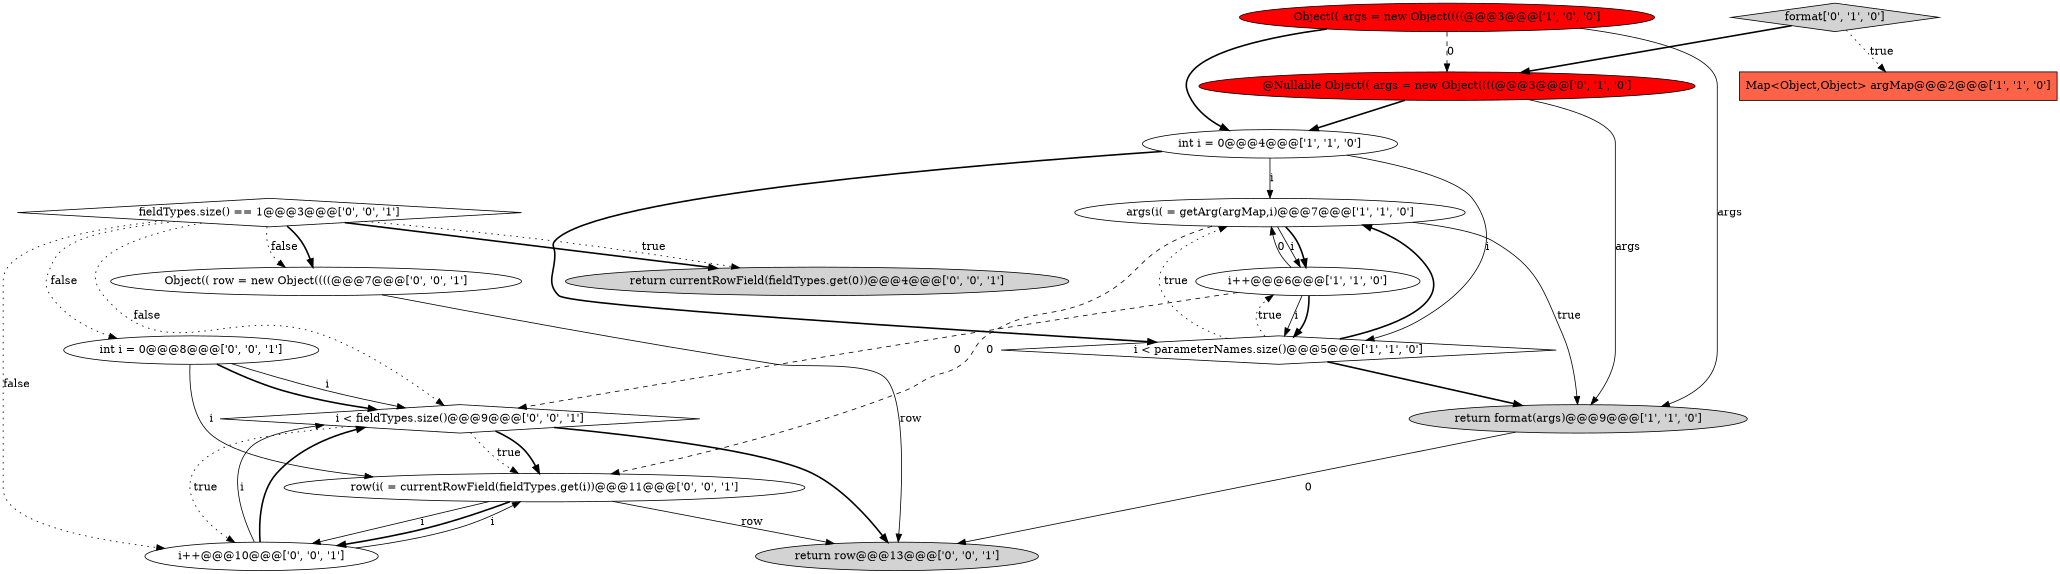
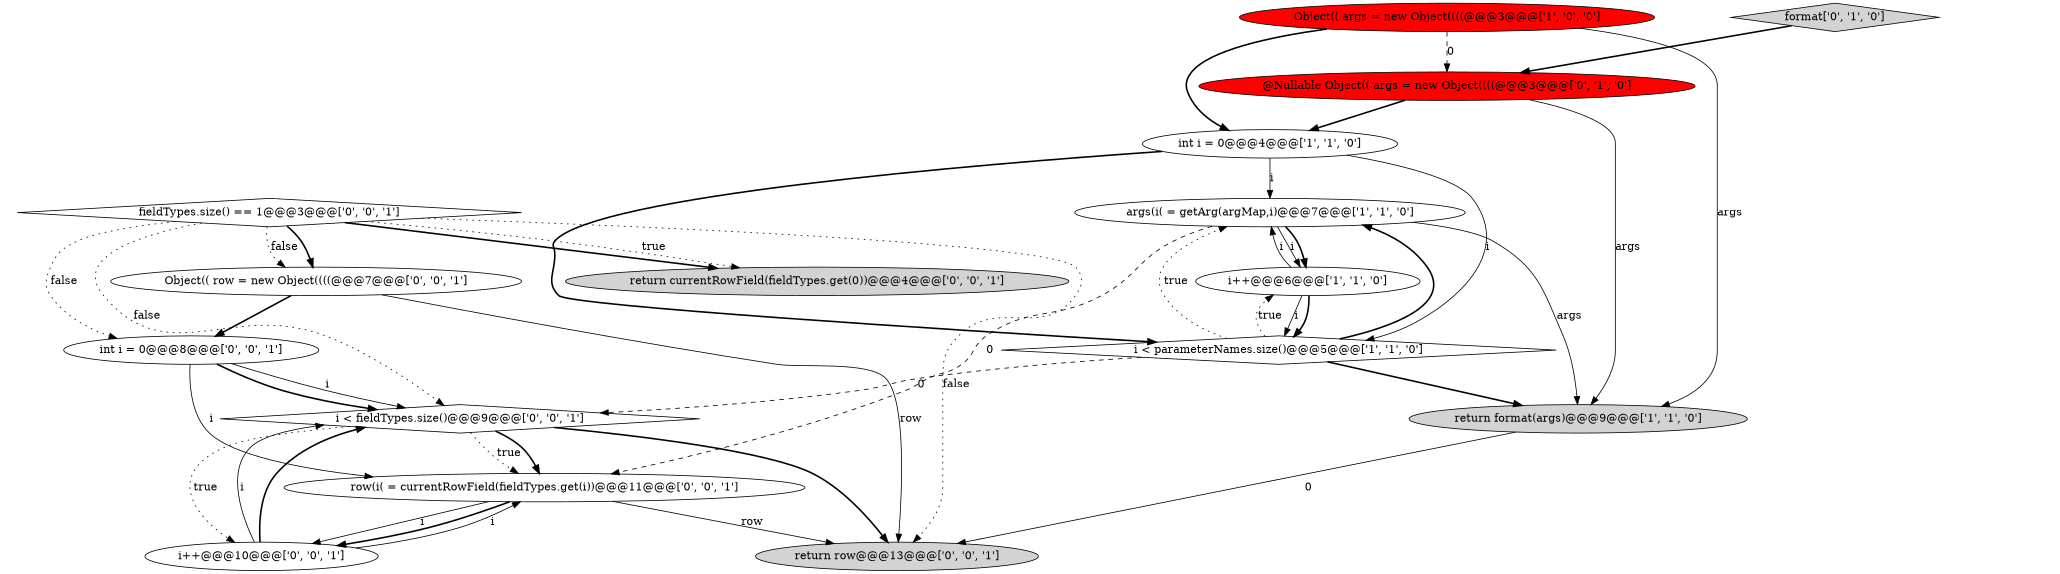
(1898, 86) -> none
(1281, 247) -> (1281, 247)
none -> (257, 314)
(1569, 316) -> (1569, 316)
(882, 347) -> (875, 388)
(3, 381) -> (936, 245)
